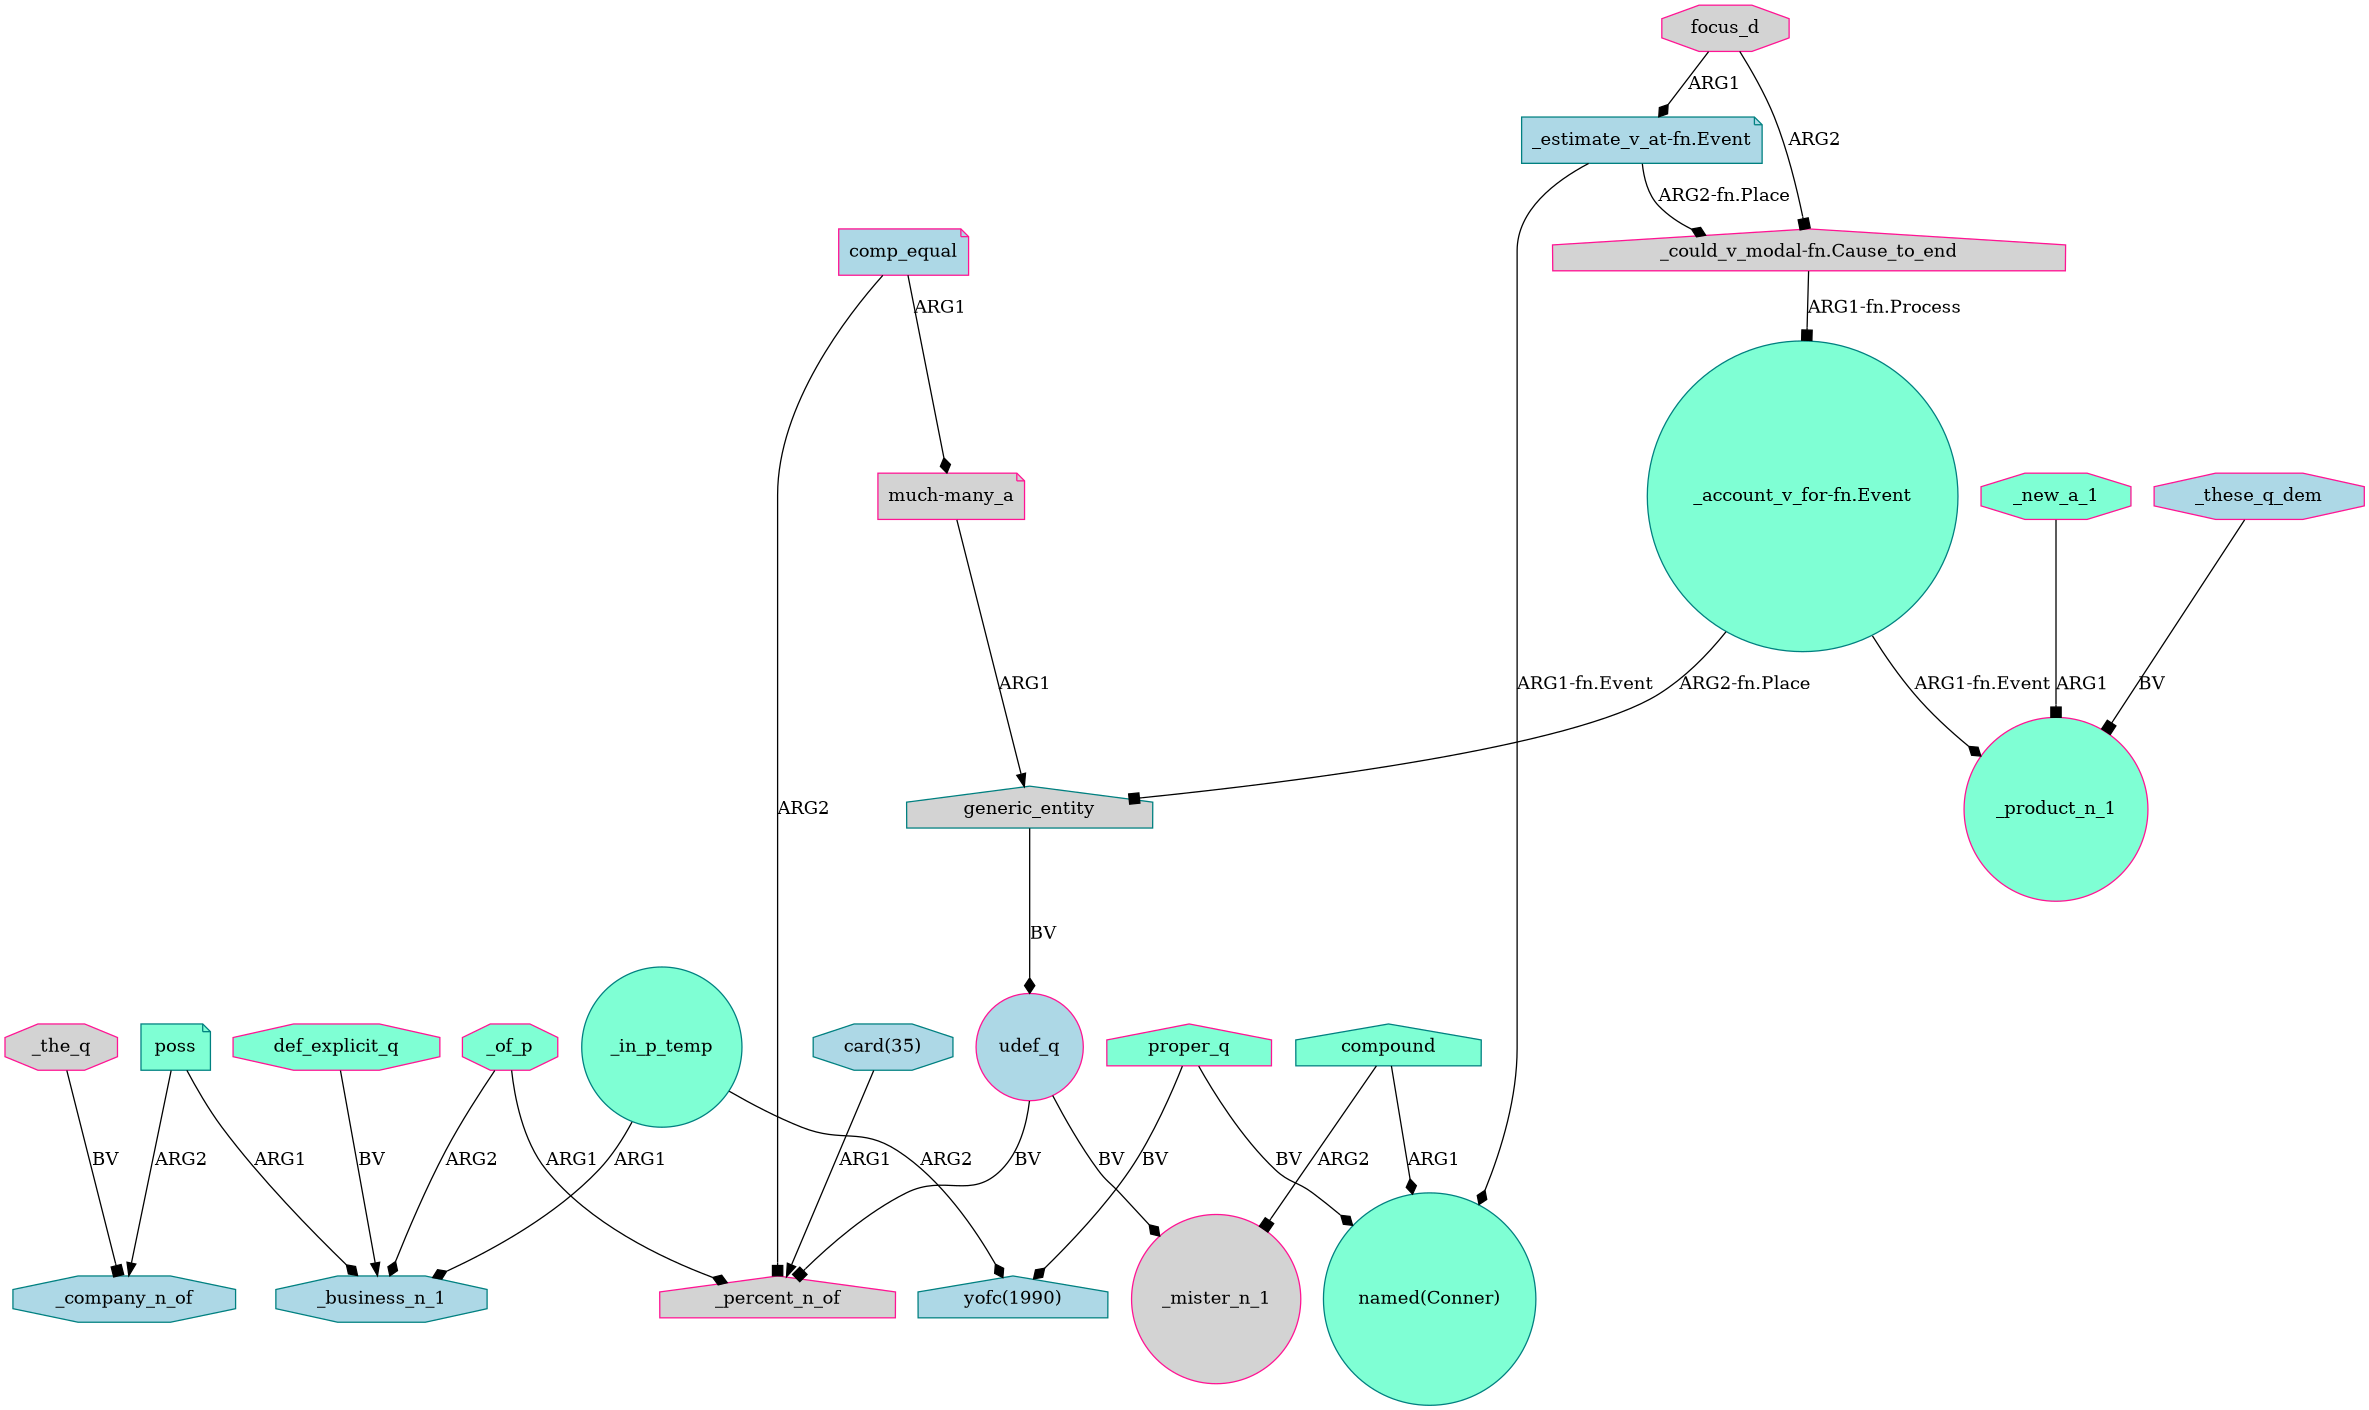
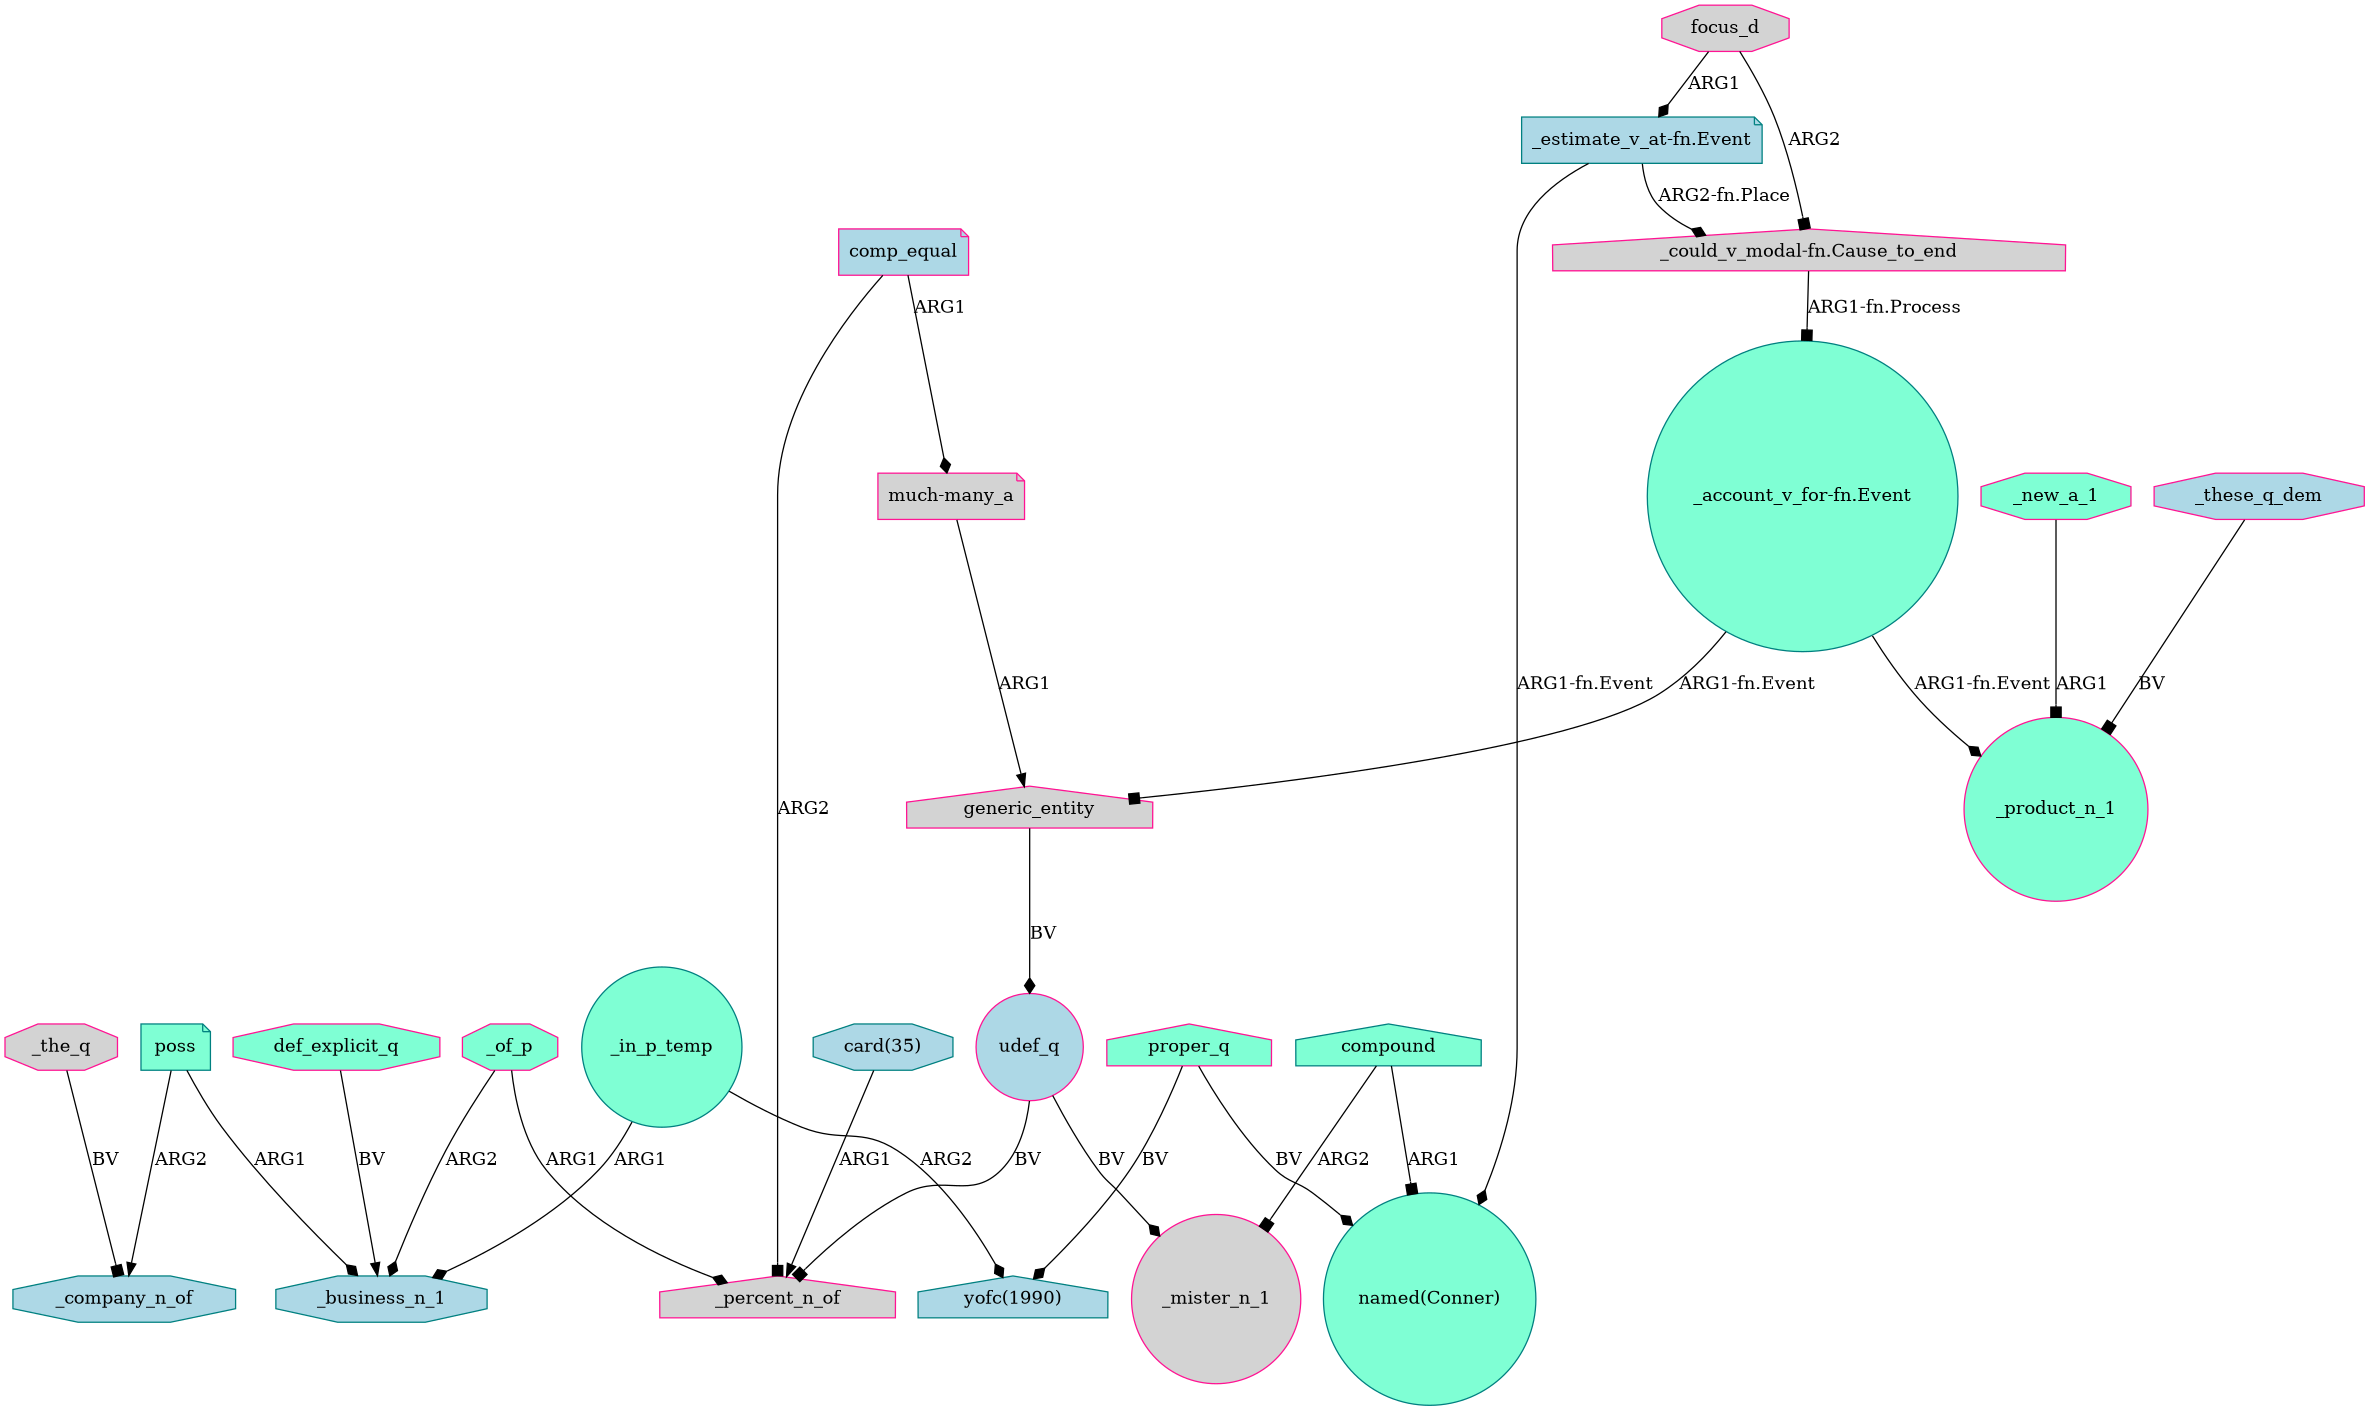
(1745, 685) -> (1747, 685)
(1030, 809) -> (1030, 809)
(1401, 1122) -> (1401, 1123)
